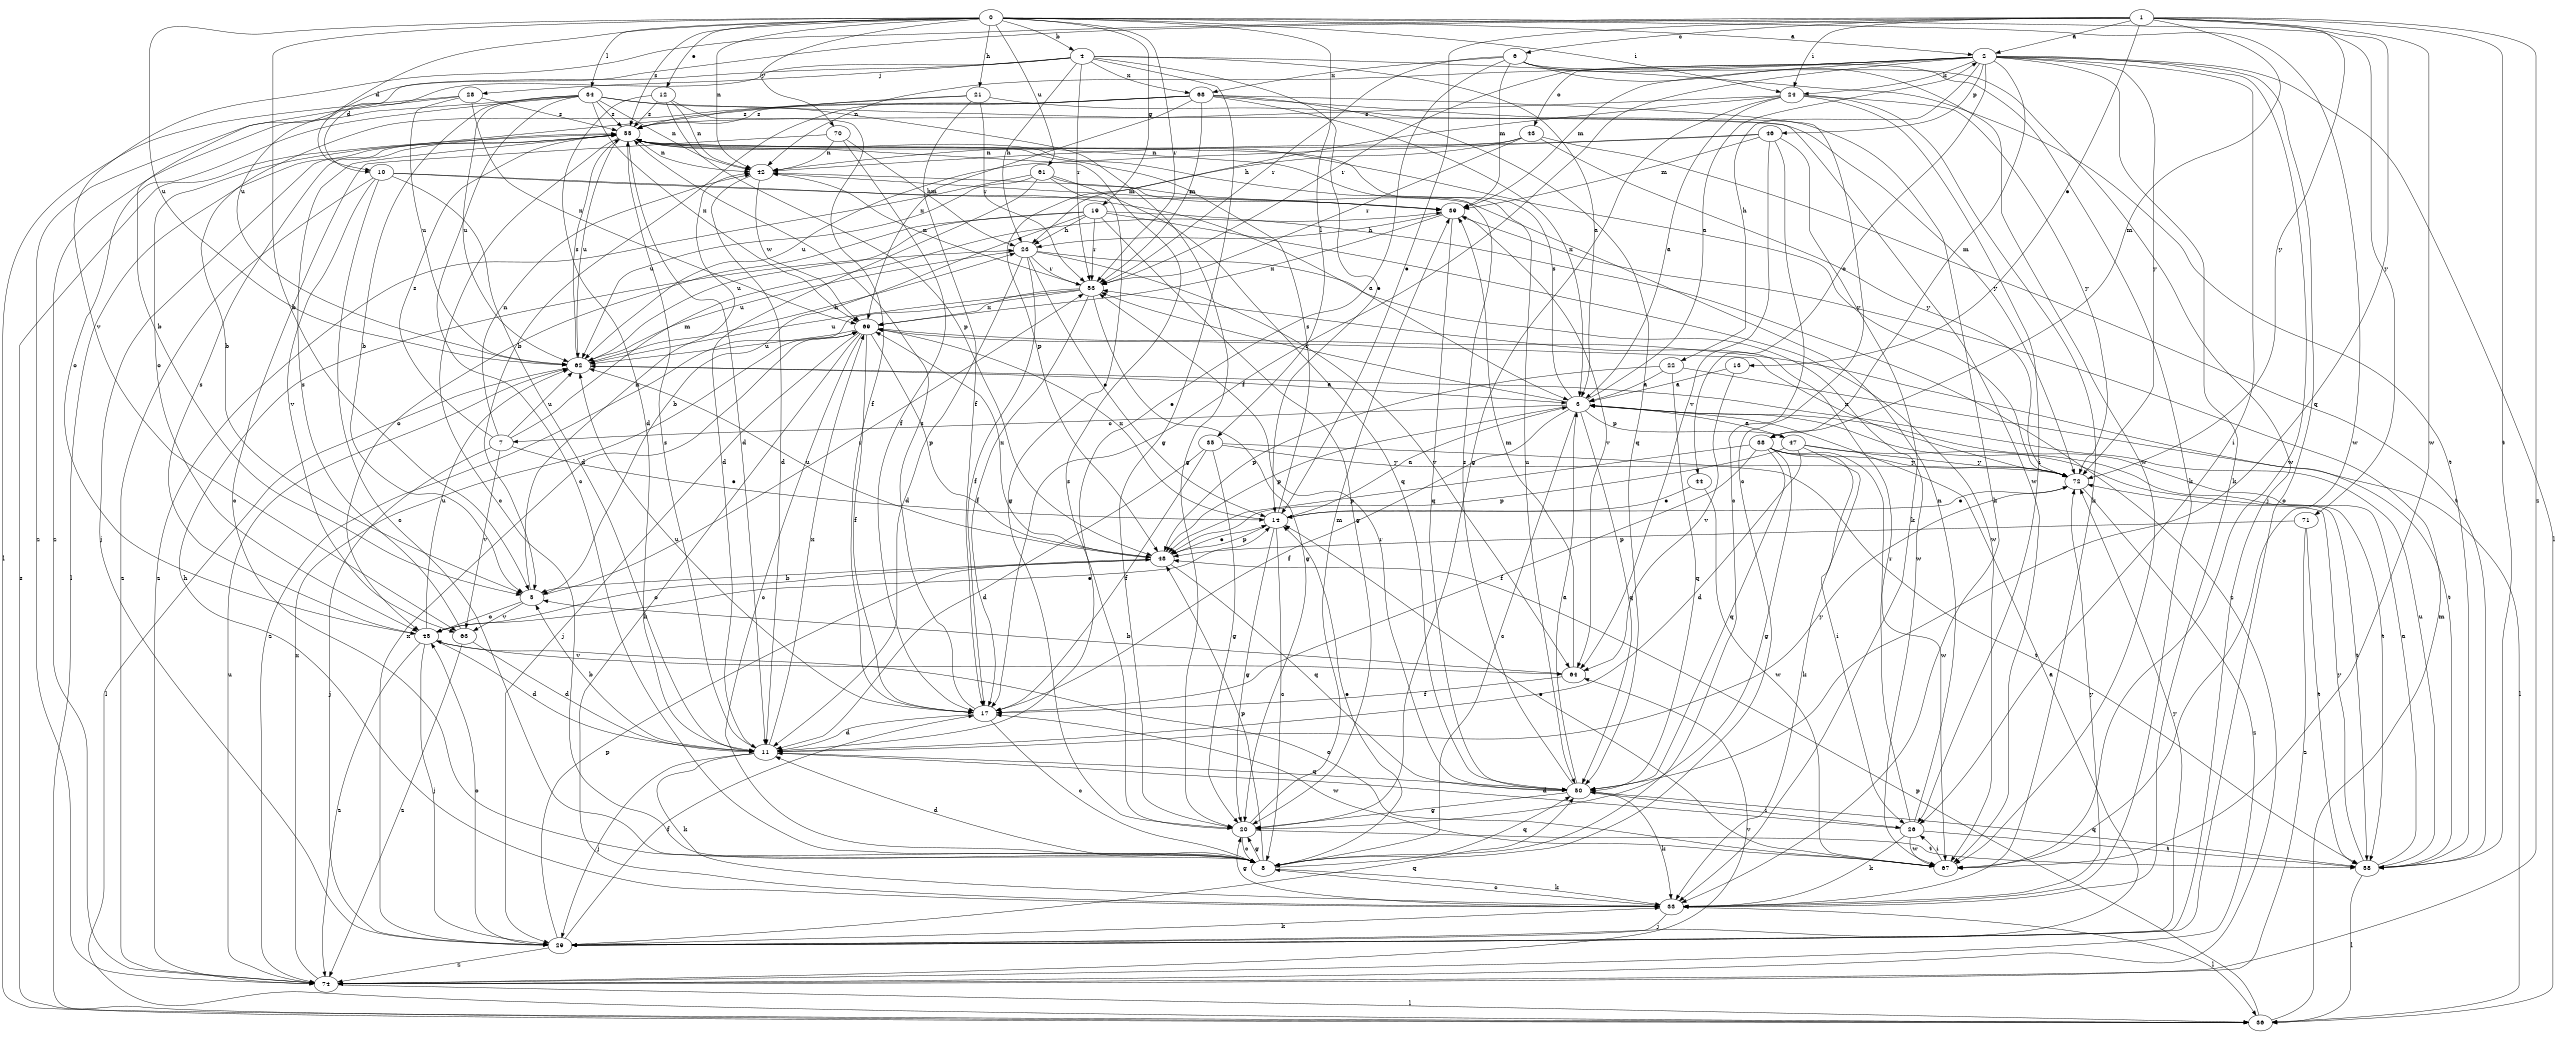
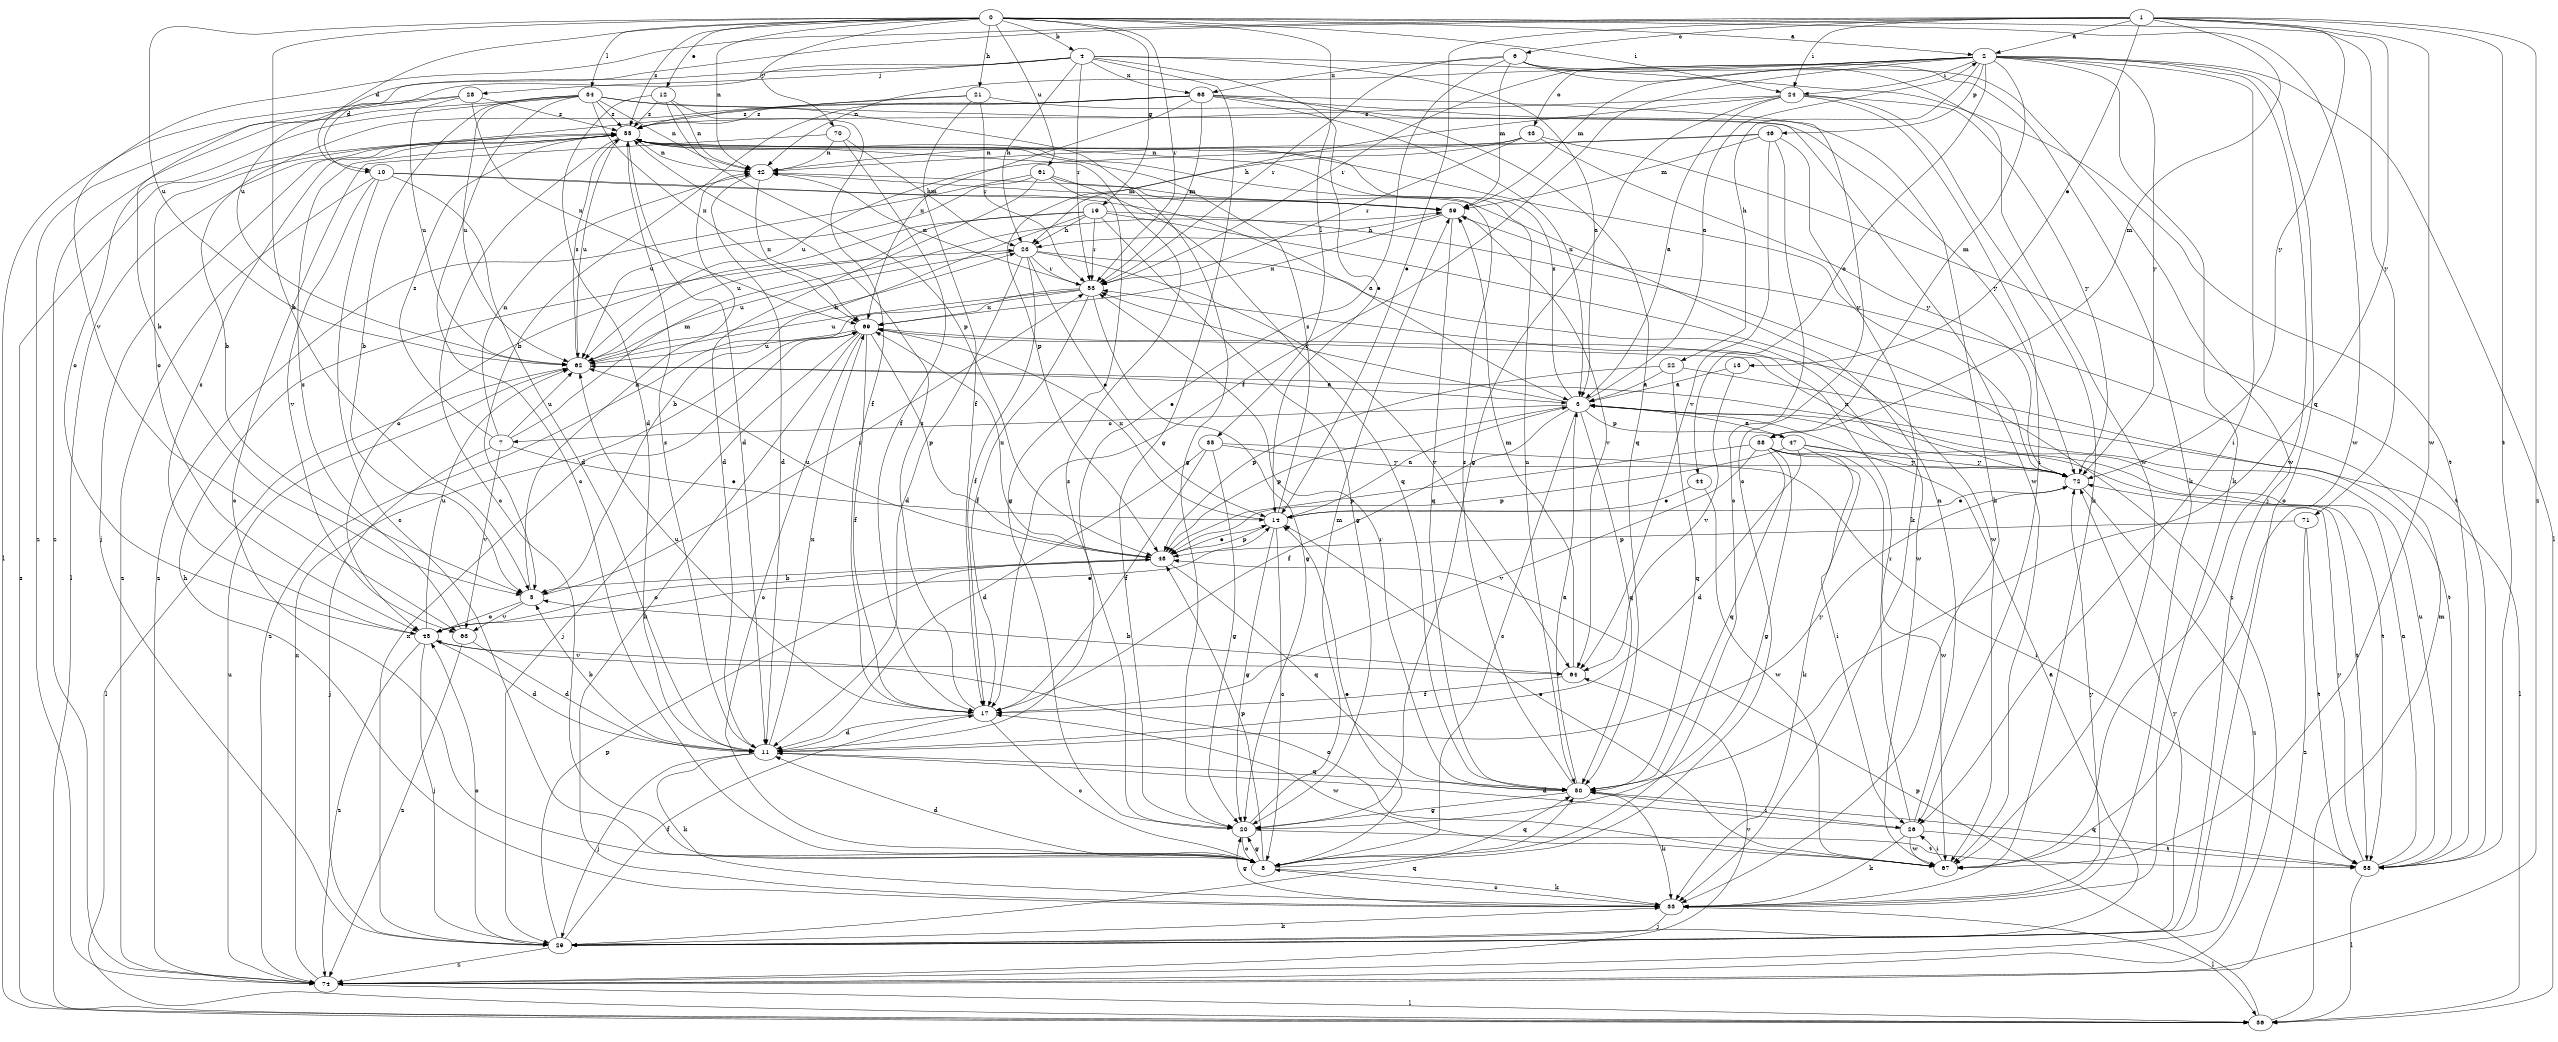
(1945, 76) -> (1945, 76)
(770, 250) -> (770, 250)
(1502, 578) -> (1502, 578)
(2037, 656) -> (2037, 656)
